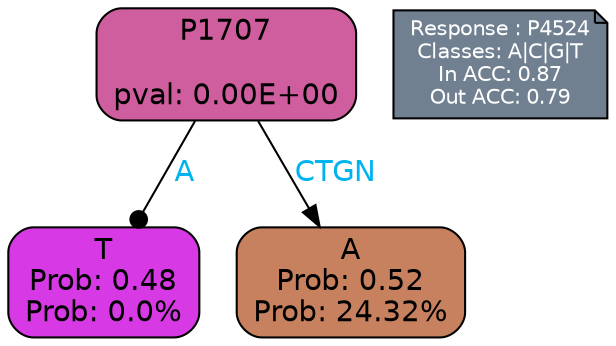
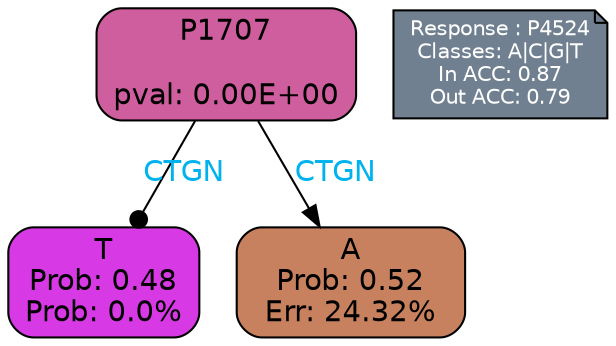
(185, 173) -> (185, 173)
(351, 282) -> (351, 282)
